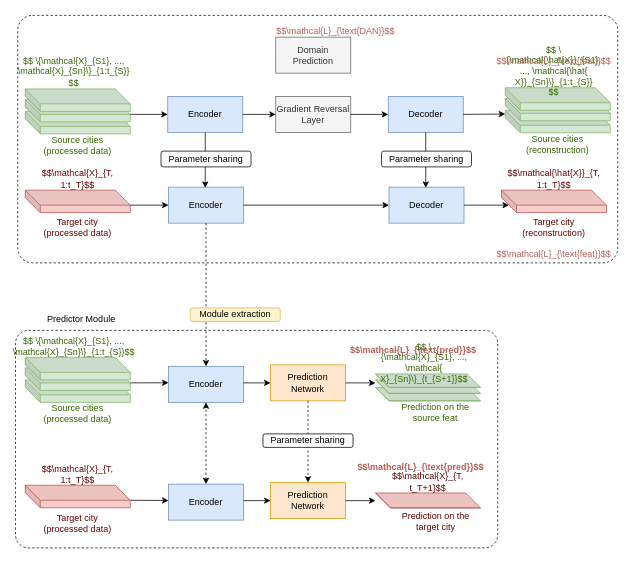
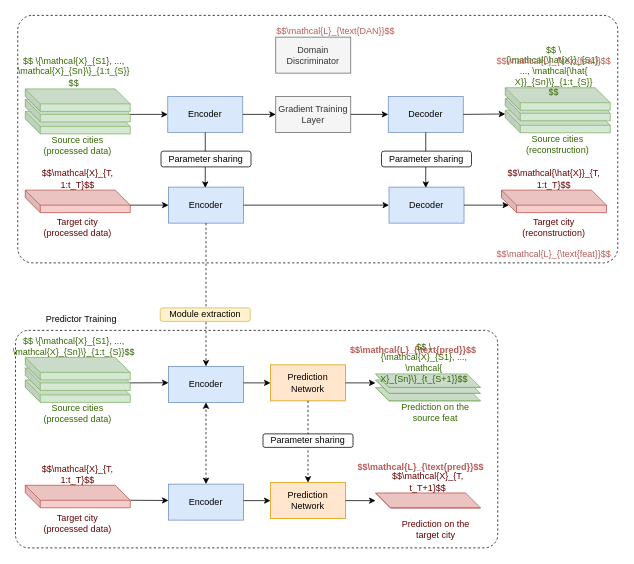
(313, 55) -> (313, 55)
(313, 114) -> (313, 114)
(235, 315) -> (205, 315)
(81, 319) -> (81, 319)
(435, 521) -> (435, 529)
